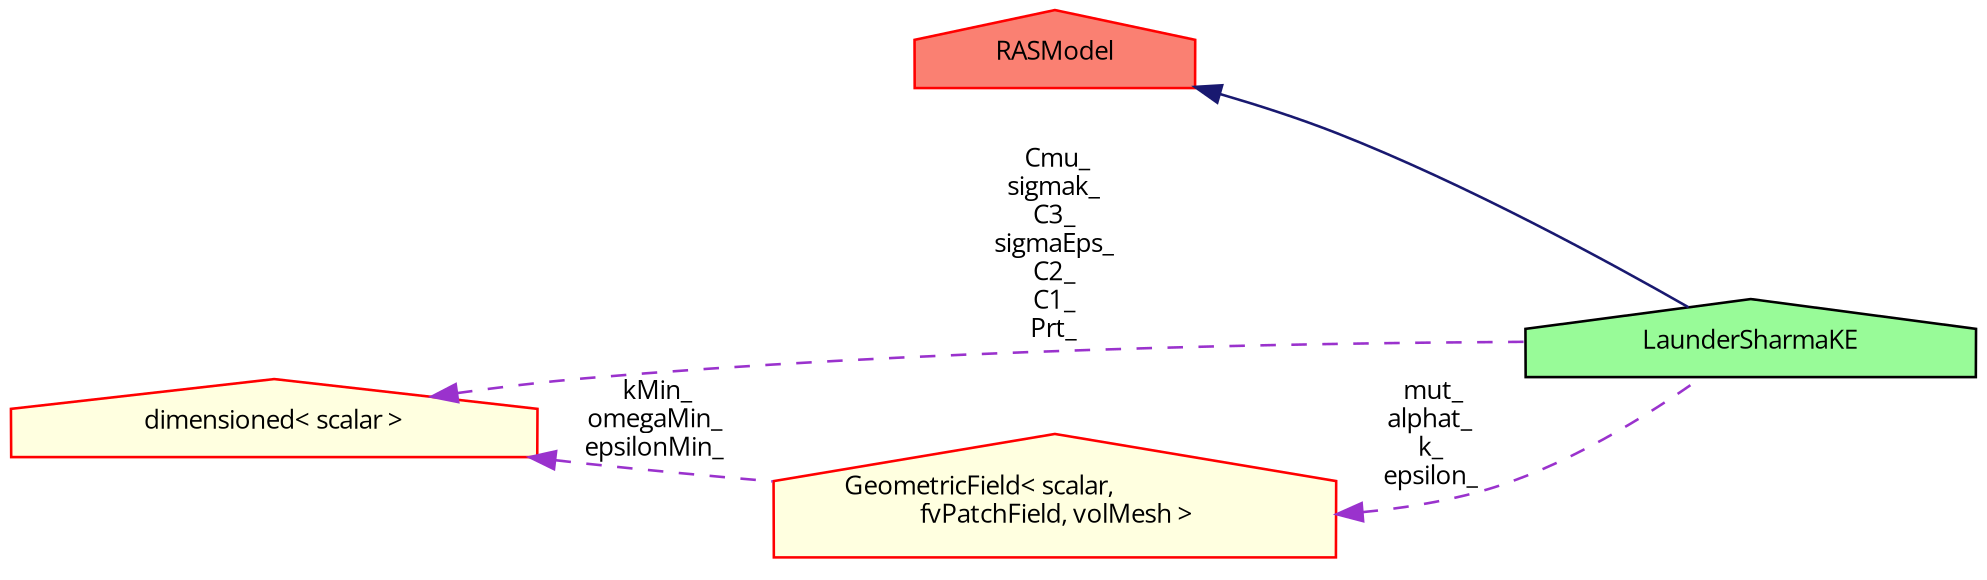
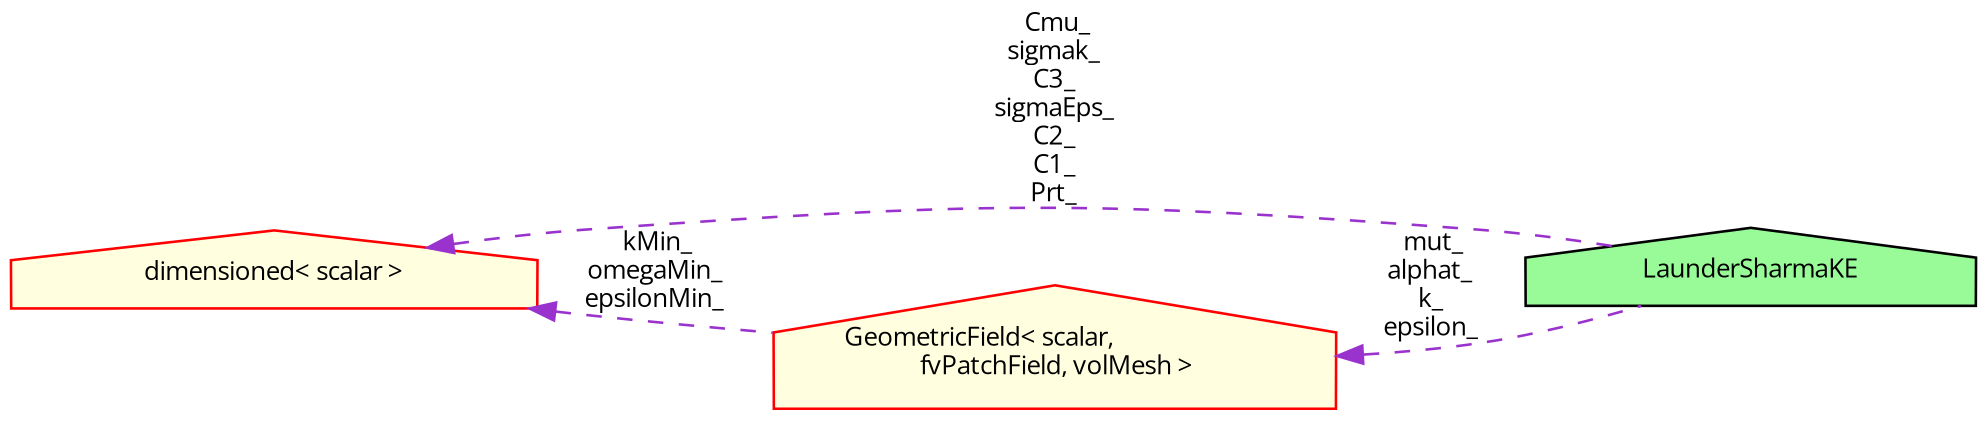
(1055, 53) -> none
